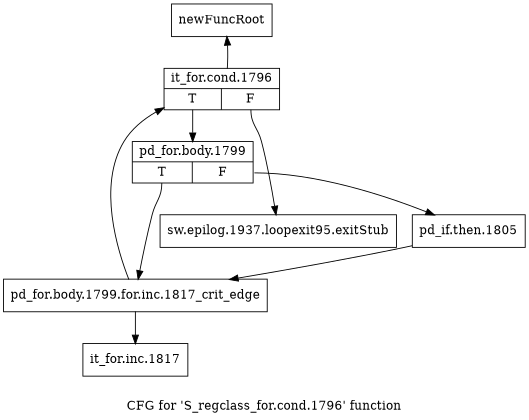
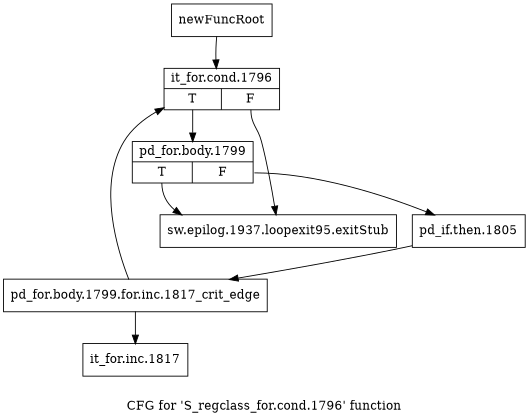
(228, 57) -> (216, 48)
(149, 226) -> (165, 198)
